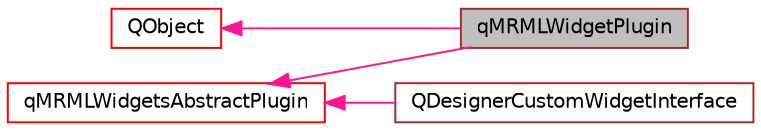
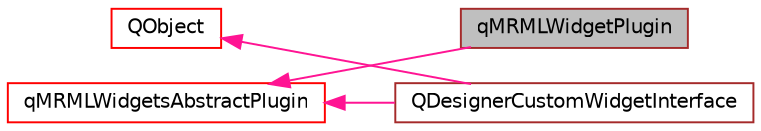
(351, 28) -> (333, 59)
